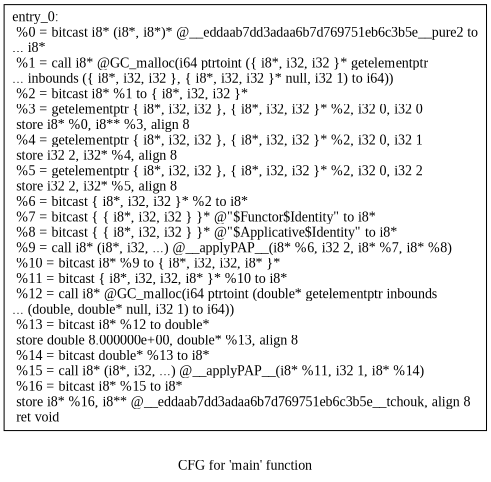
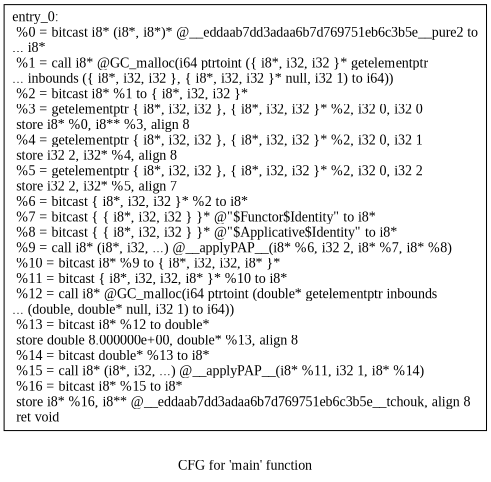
(95, 186) -> (95, 186)
